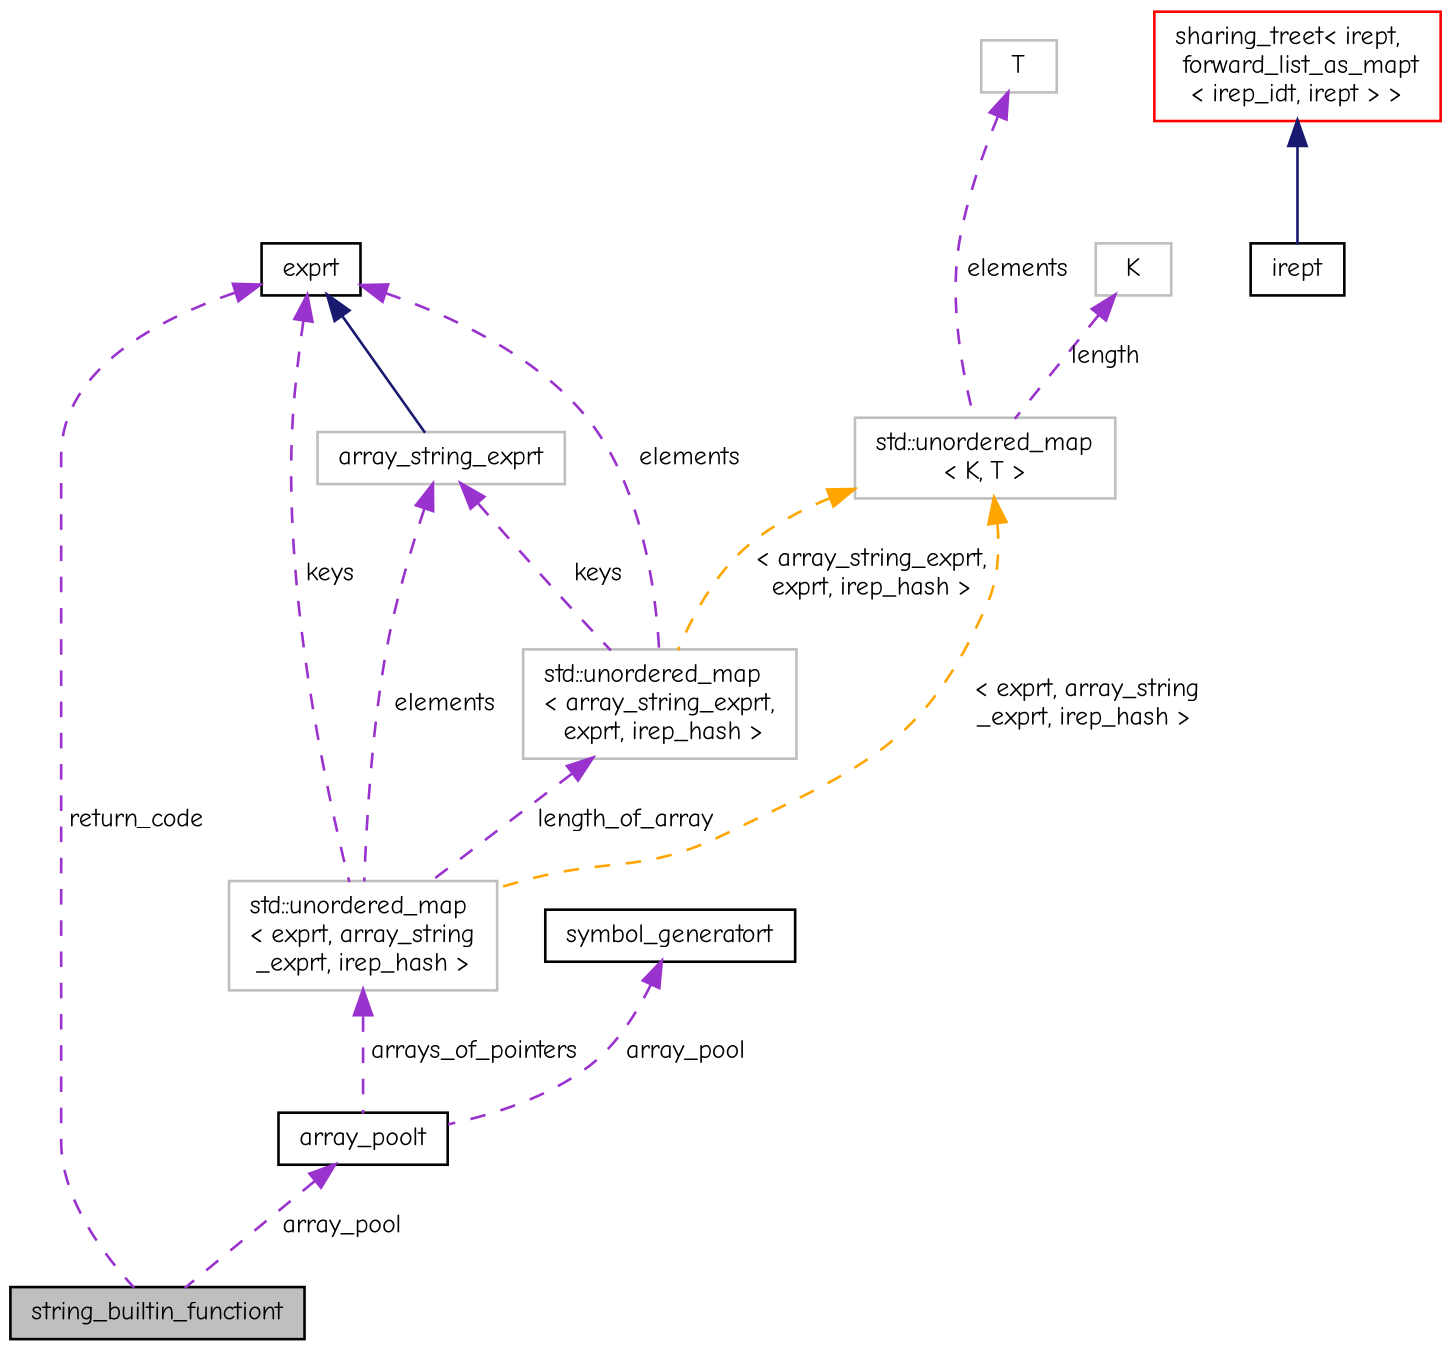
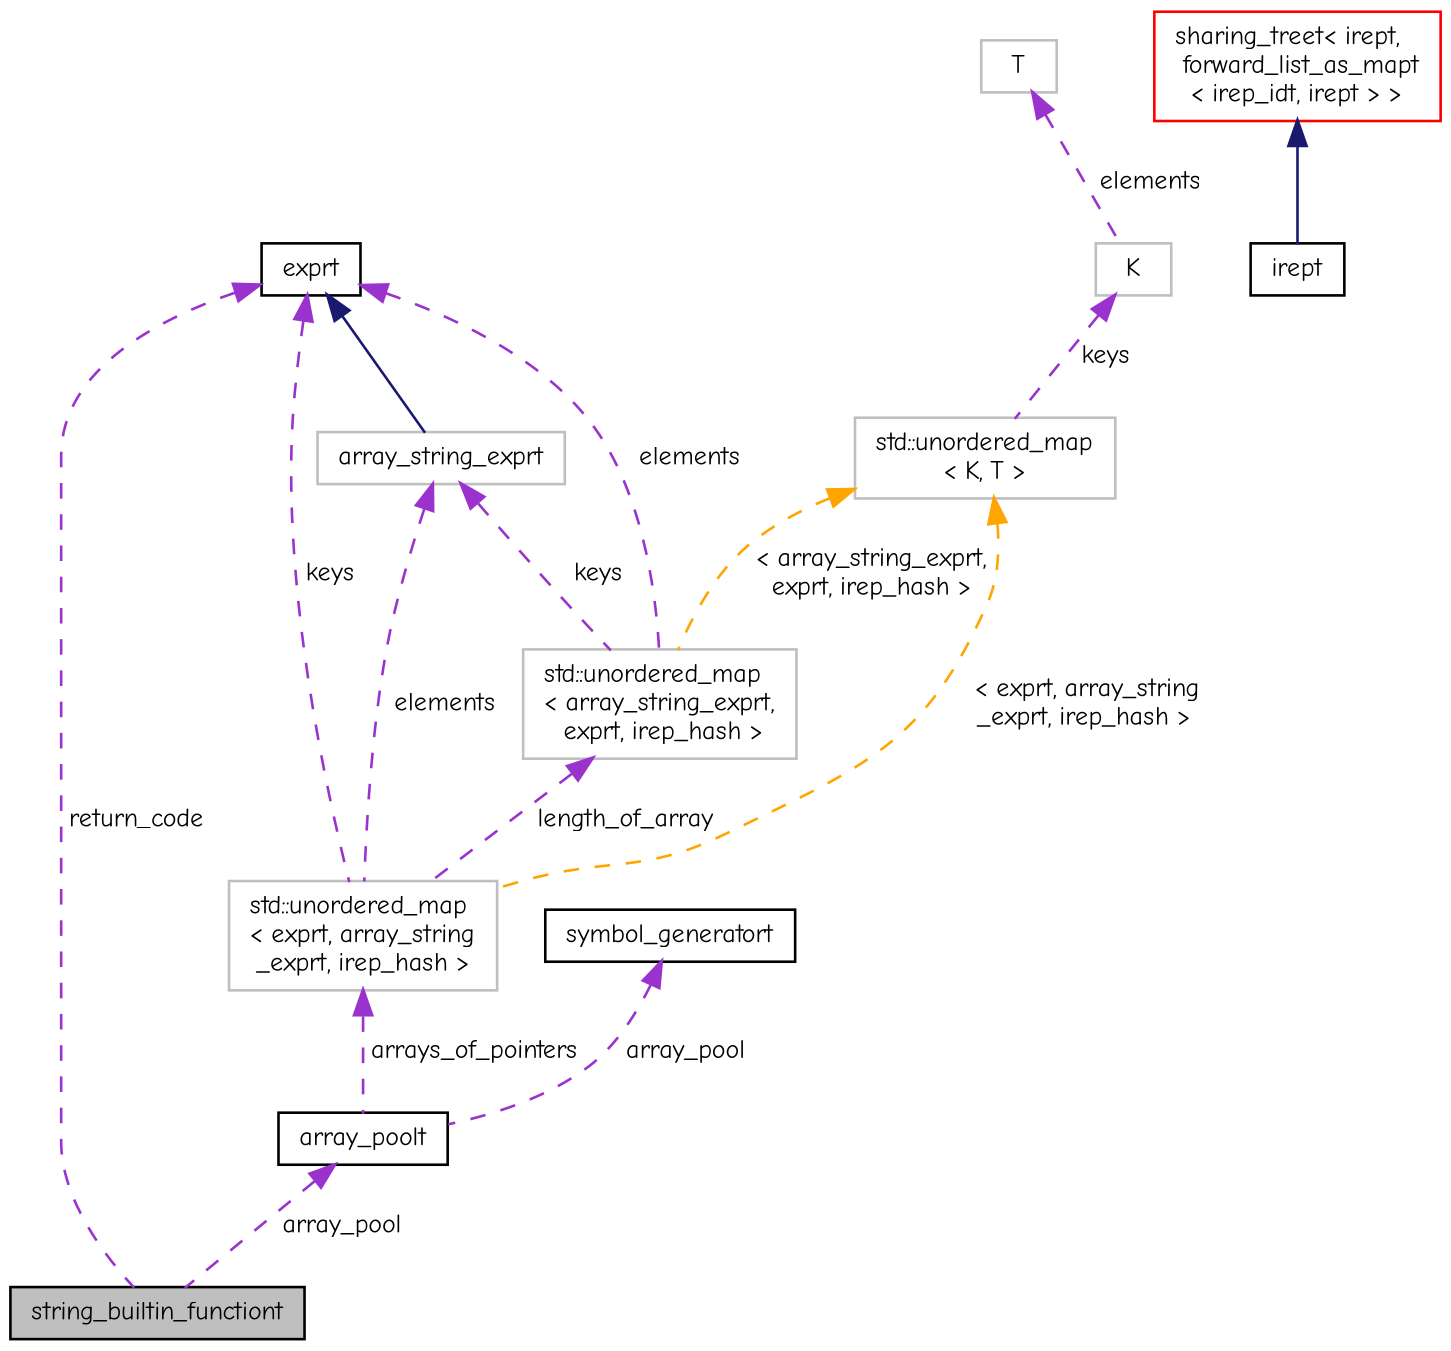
(957, 265) -> (1083, 179)
(1102, 357) -> (1102, 357)
